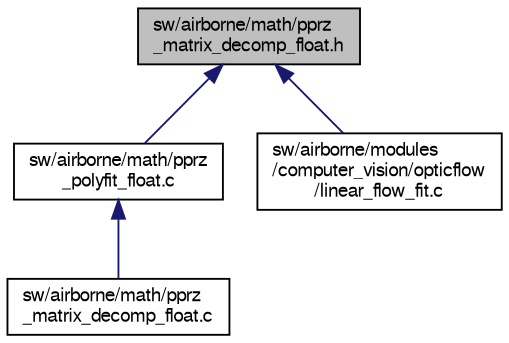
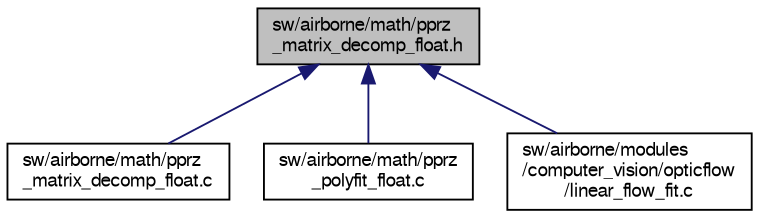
(118, 249) -> (235, 108)
